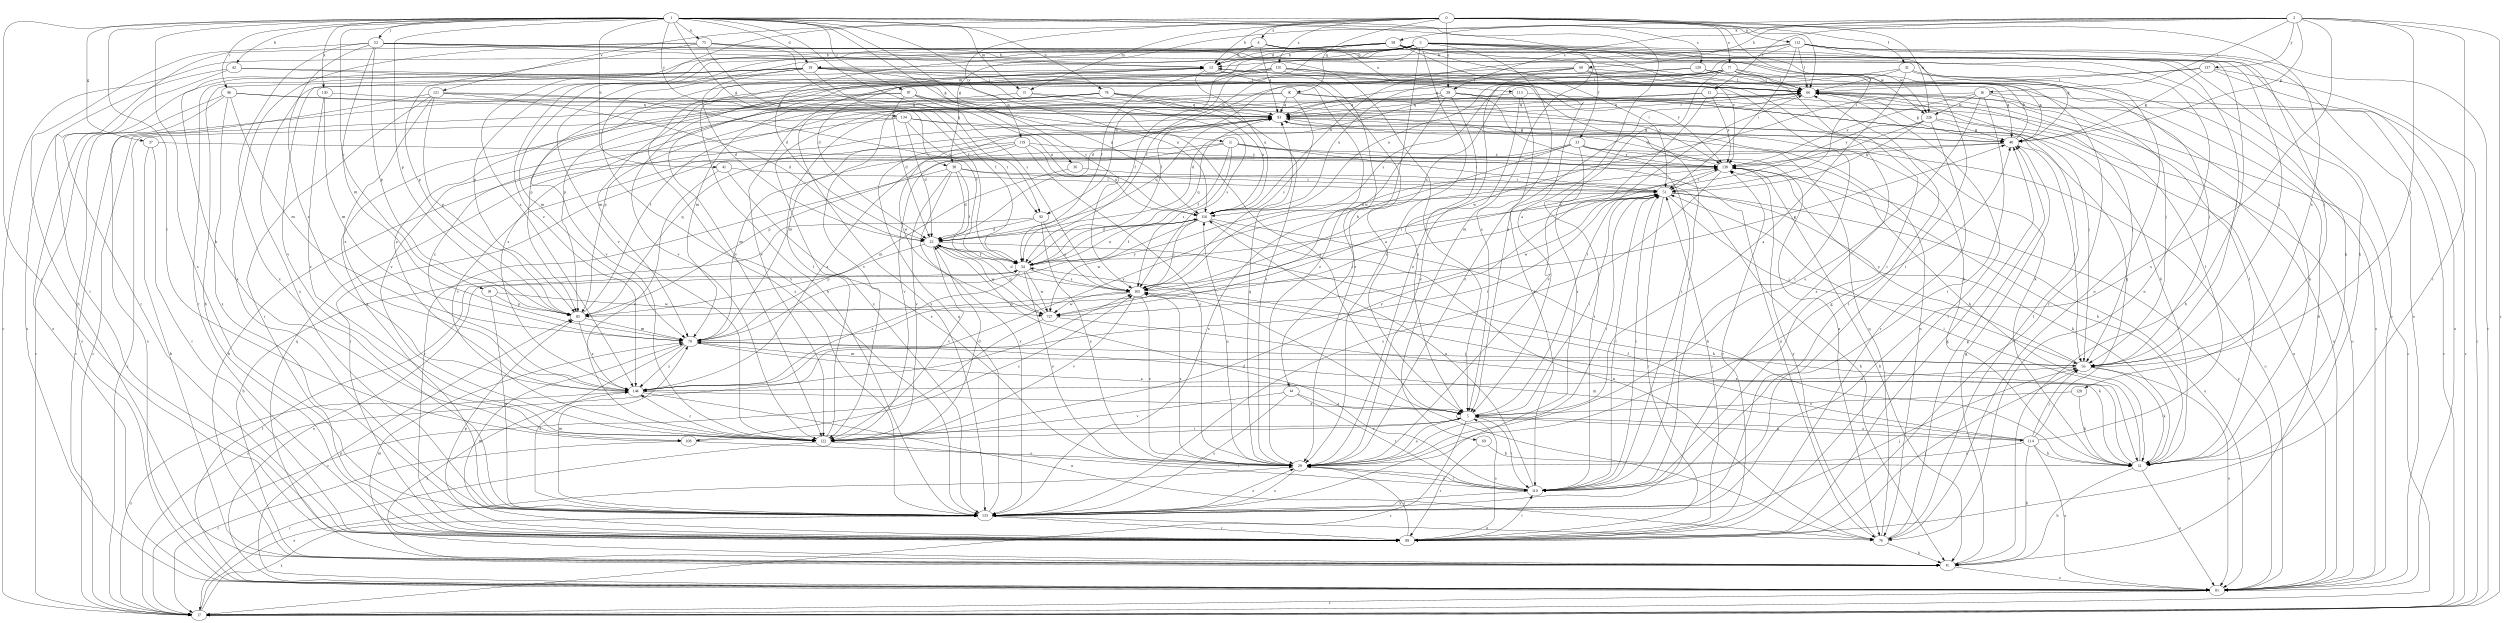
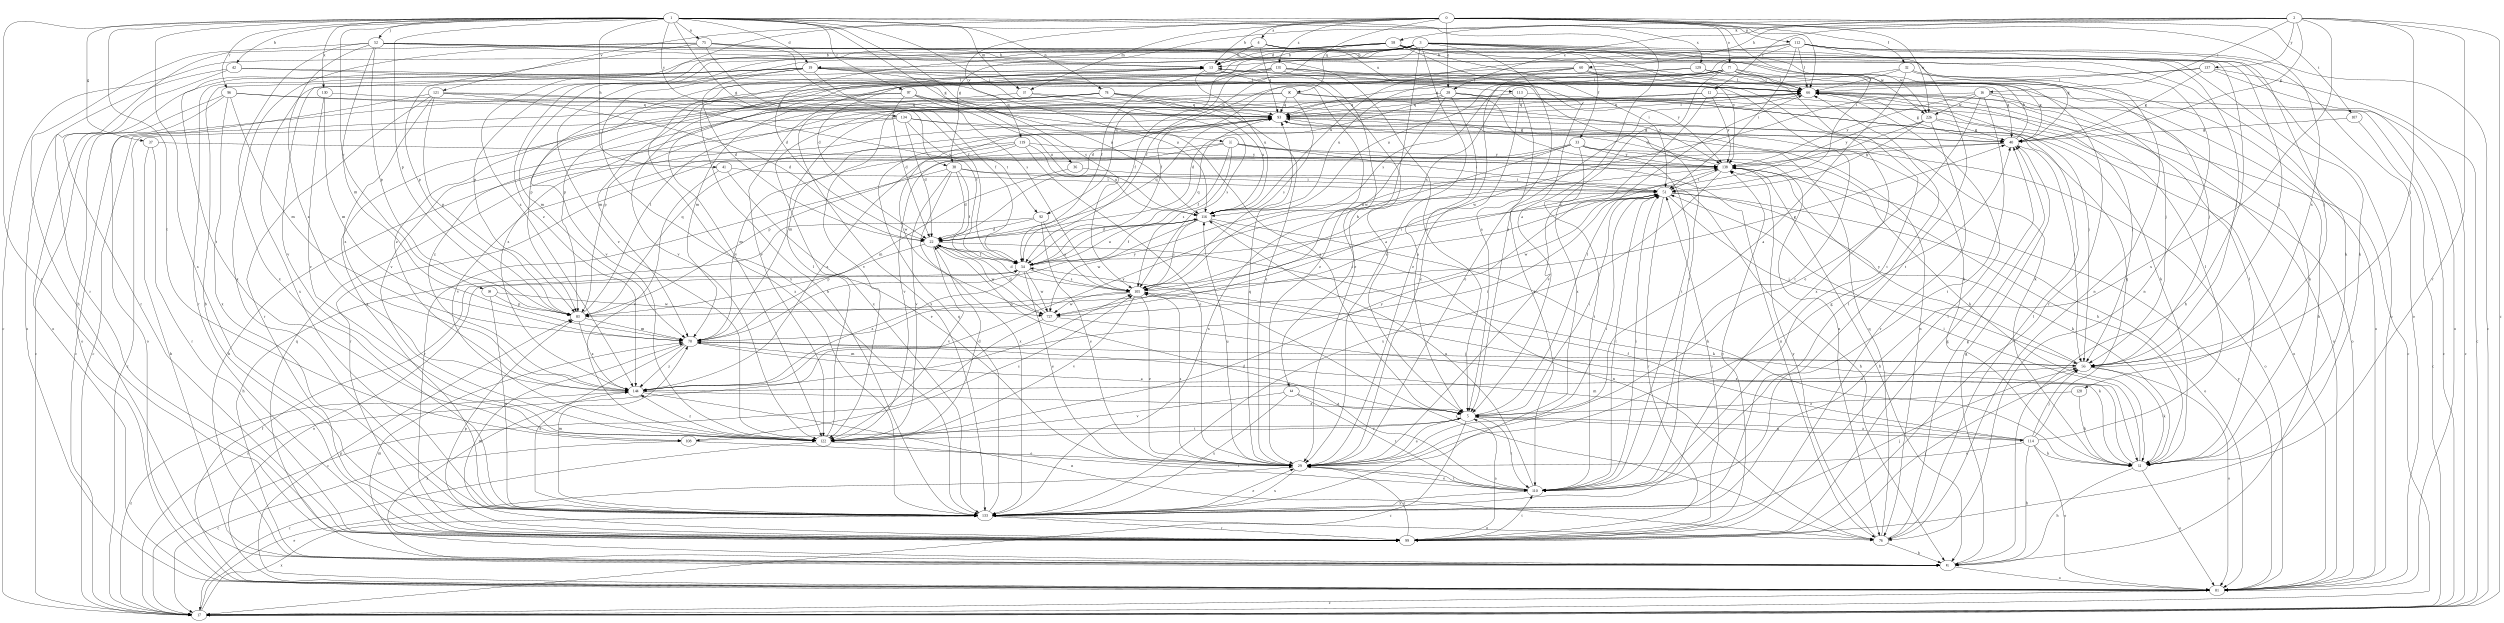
(961, 80) -> (961, 80)
(875, 89) -> none
none -> (2354, 117)
(216, 242) -> (216, 242)
(1484, 441) -> none
